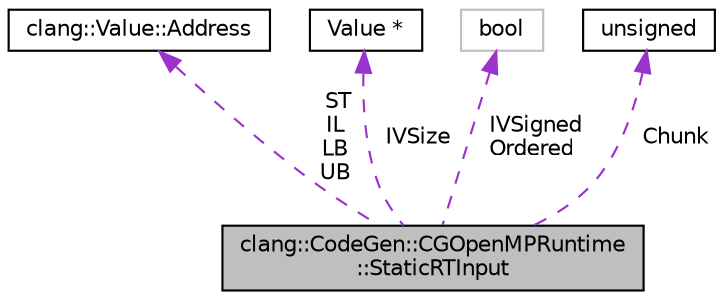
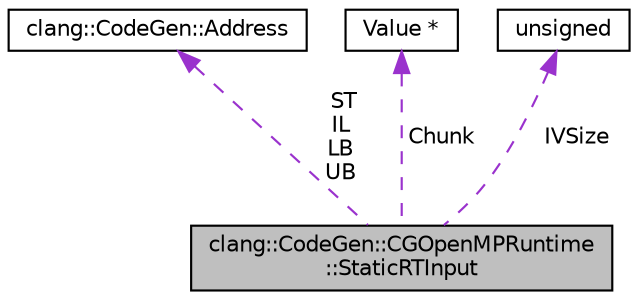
(139, 30) -> (158, 30)
(502, 30) -> none
(416, 138) -> (438, 138)
(673, 138) -> (574, 138)
